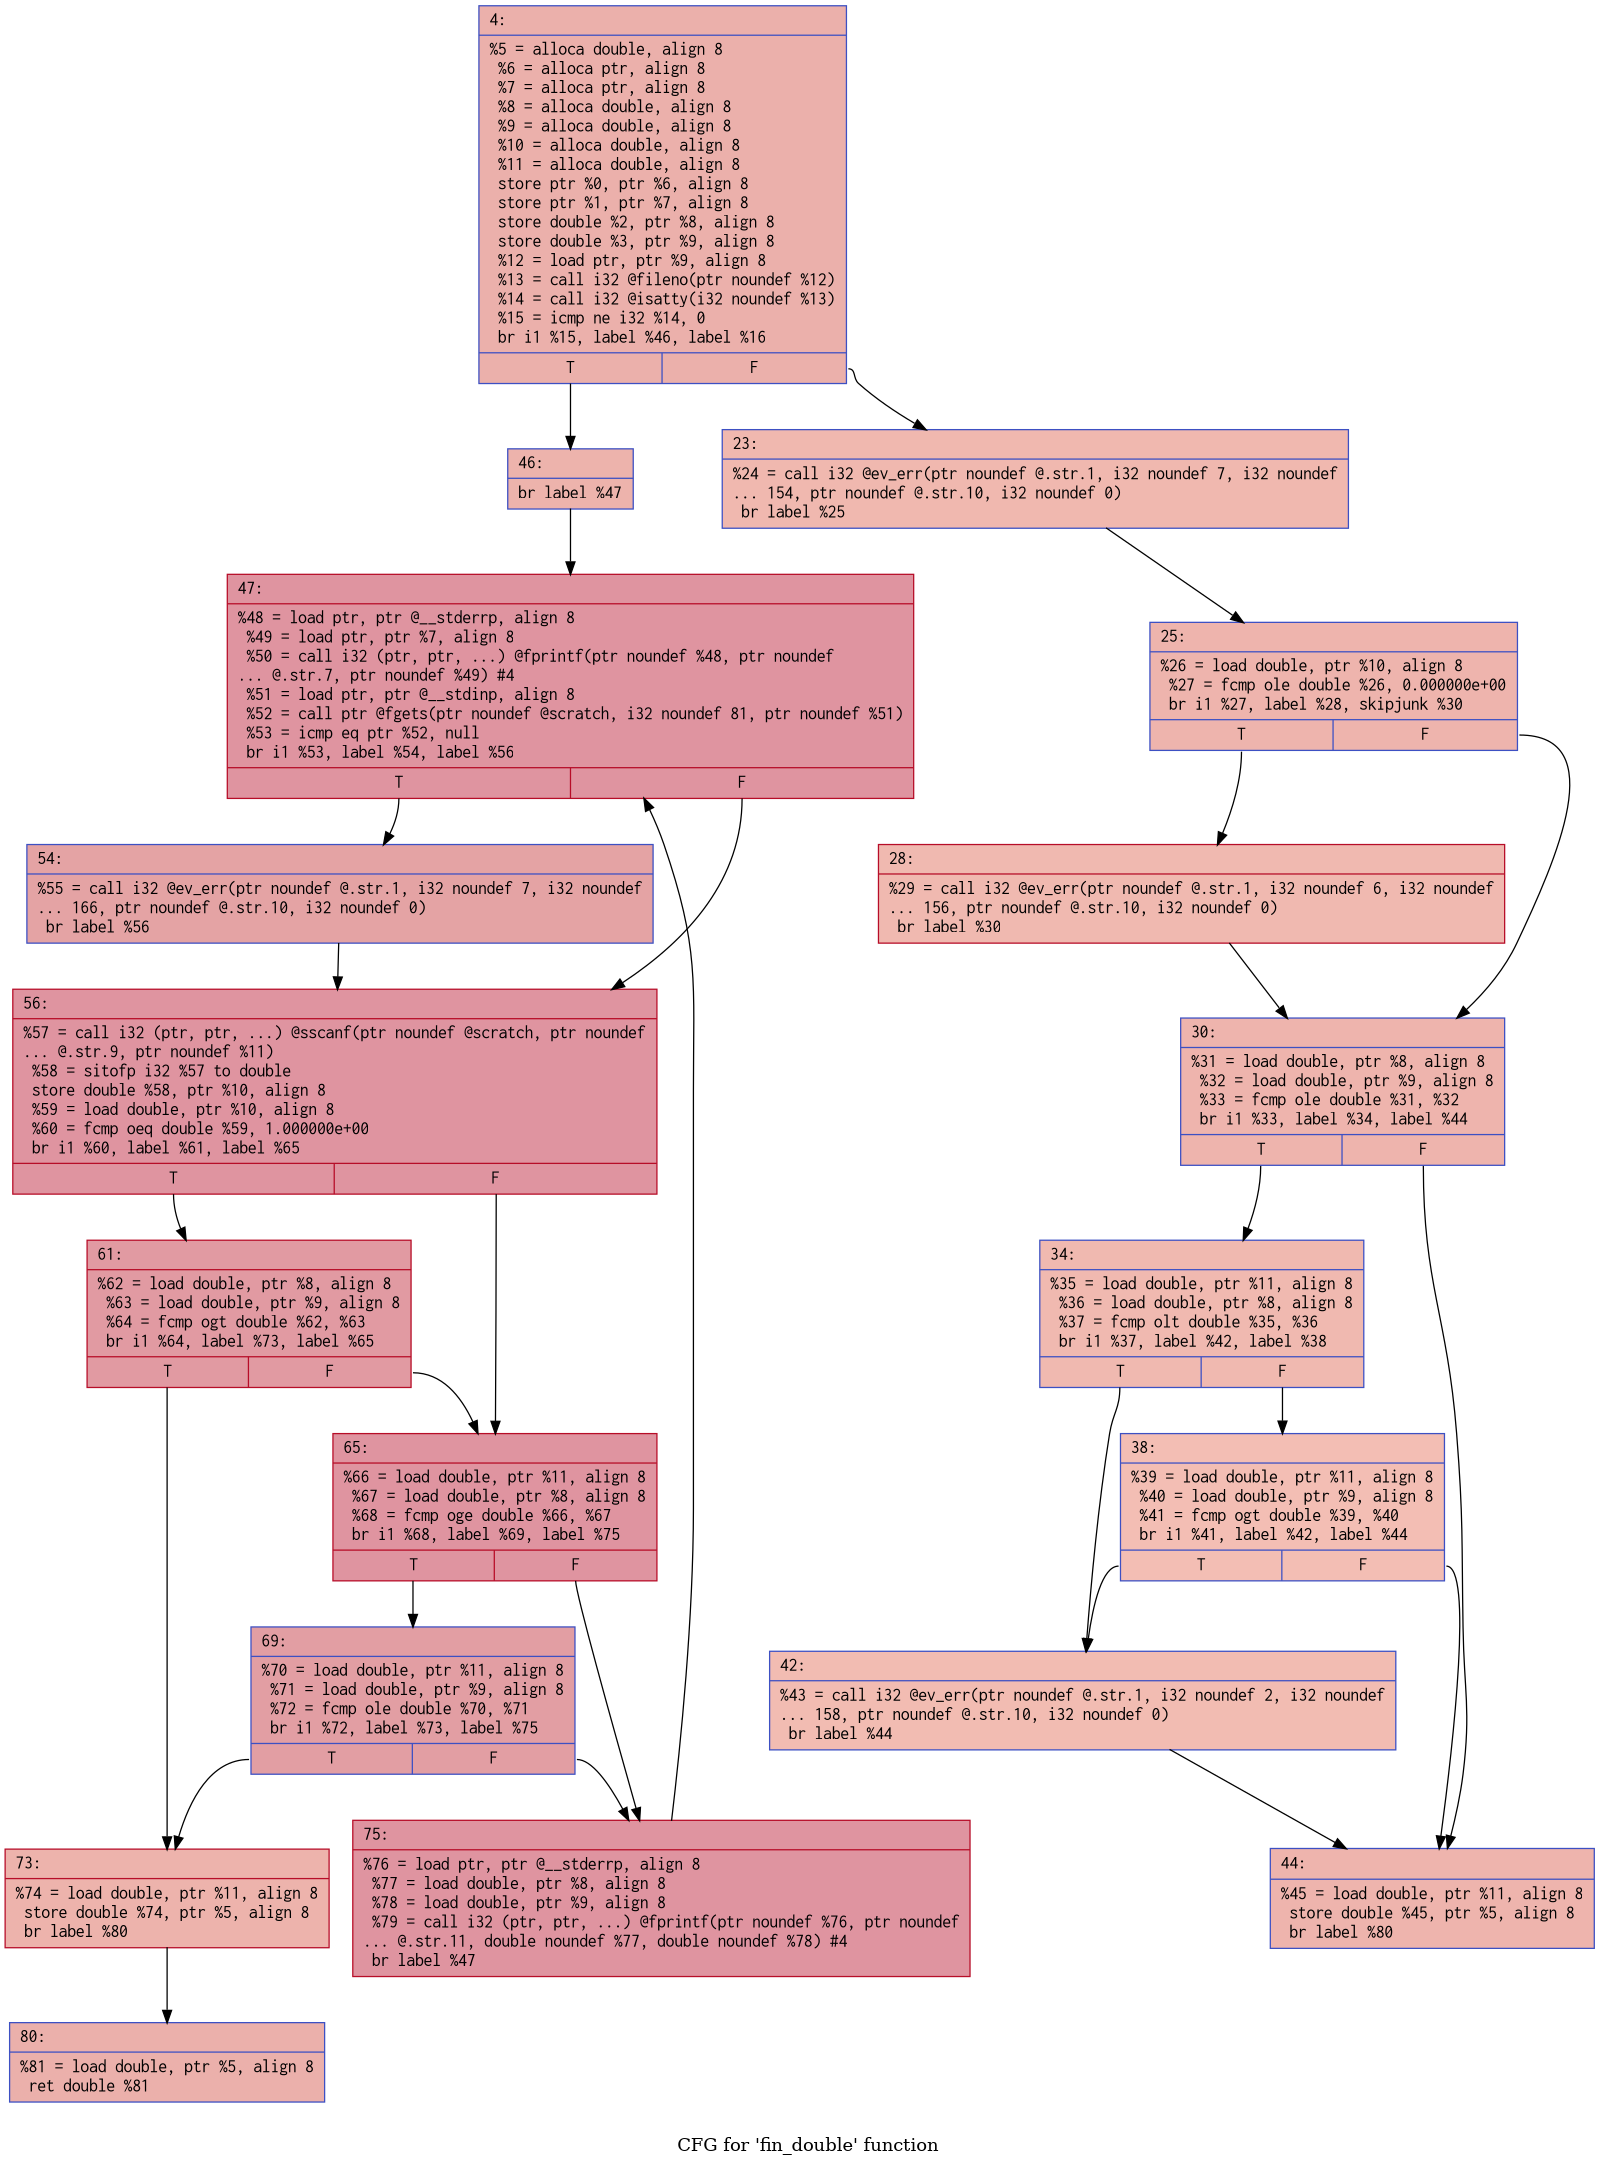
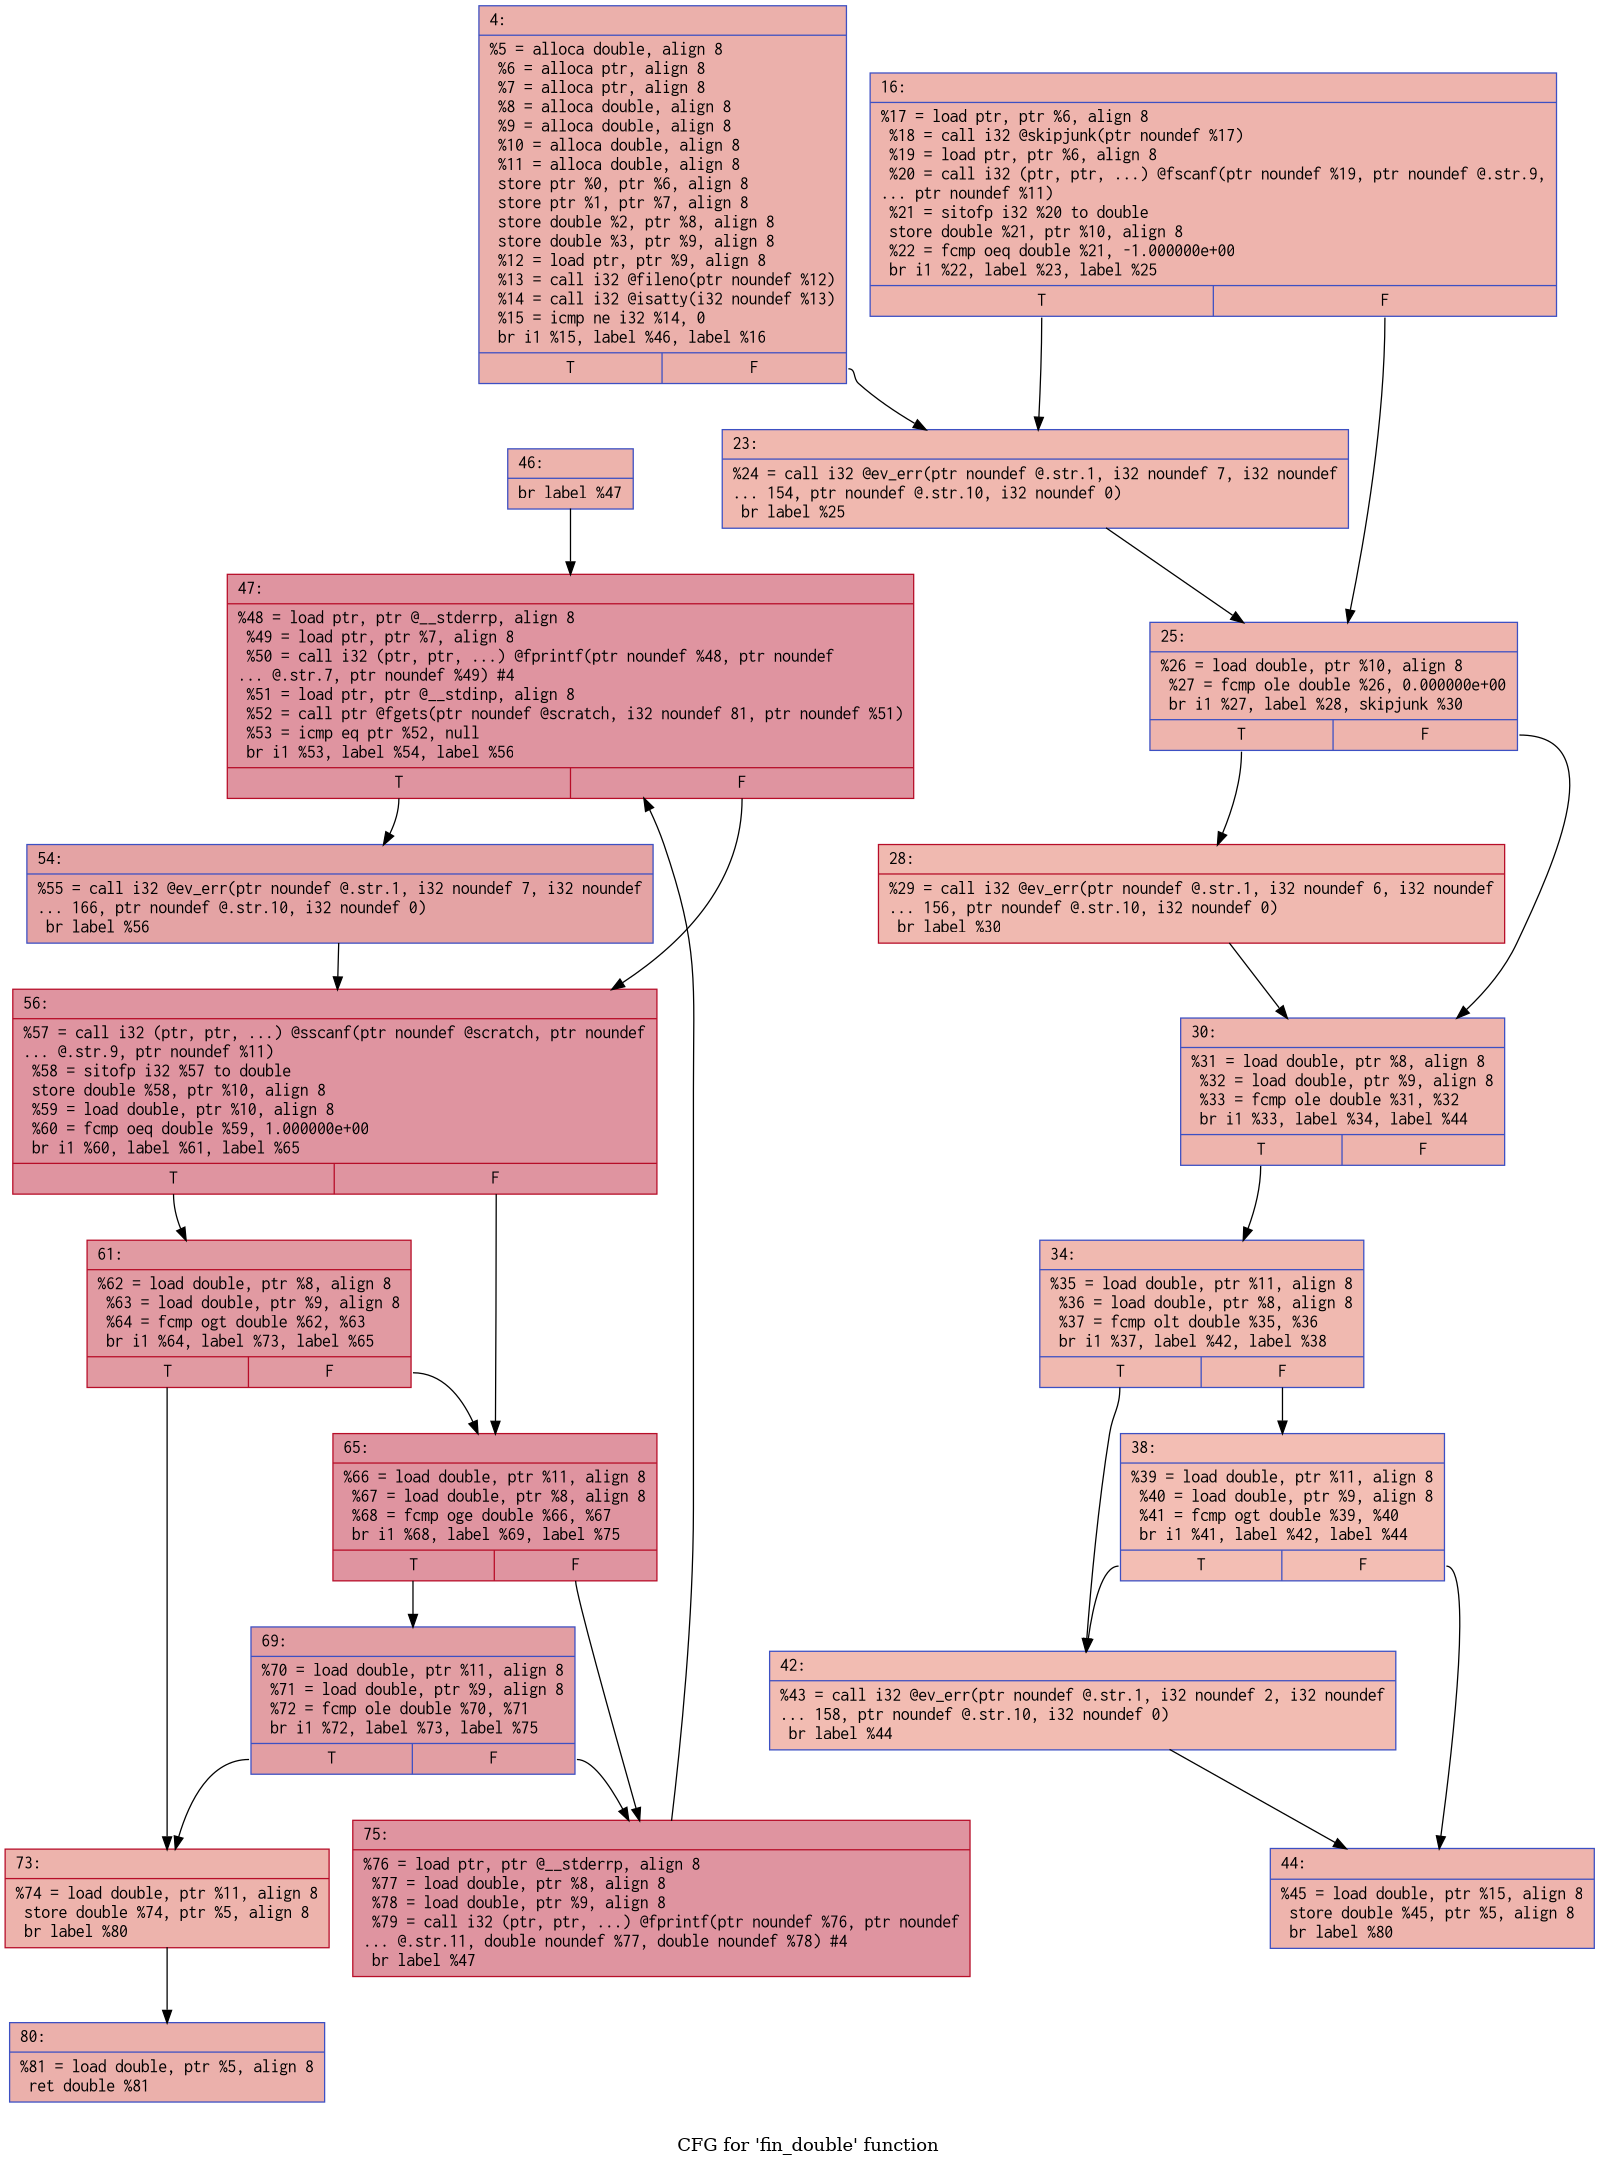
none -> (1213, 195)
(570, 410) -> none
(1461, 1500) -> none
(1432, 1894) -> (1432, 1894)
